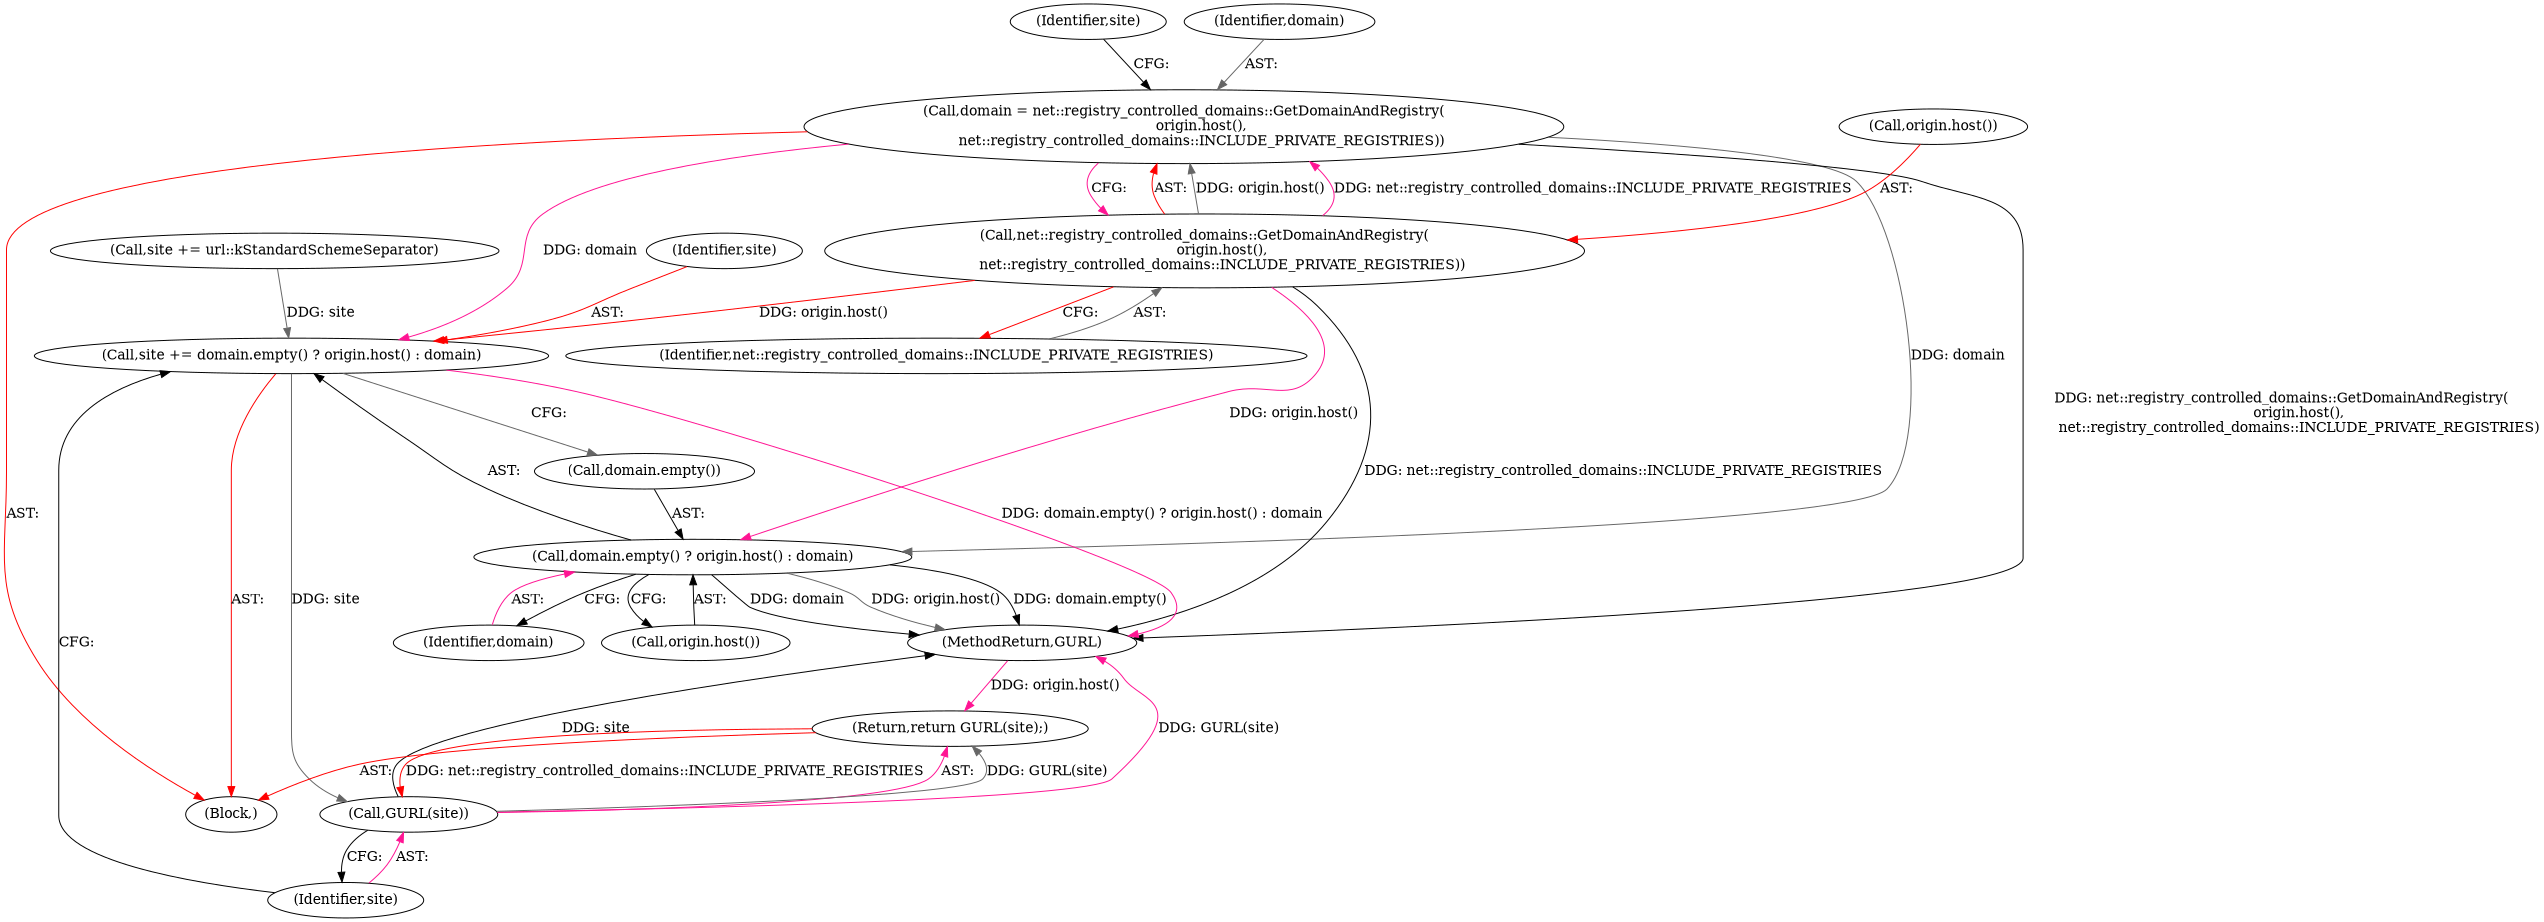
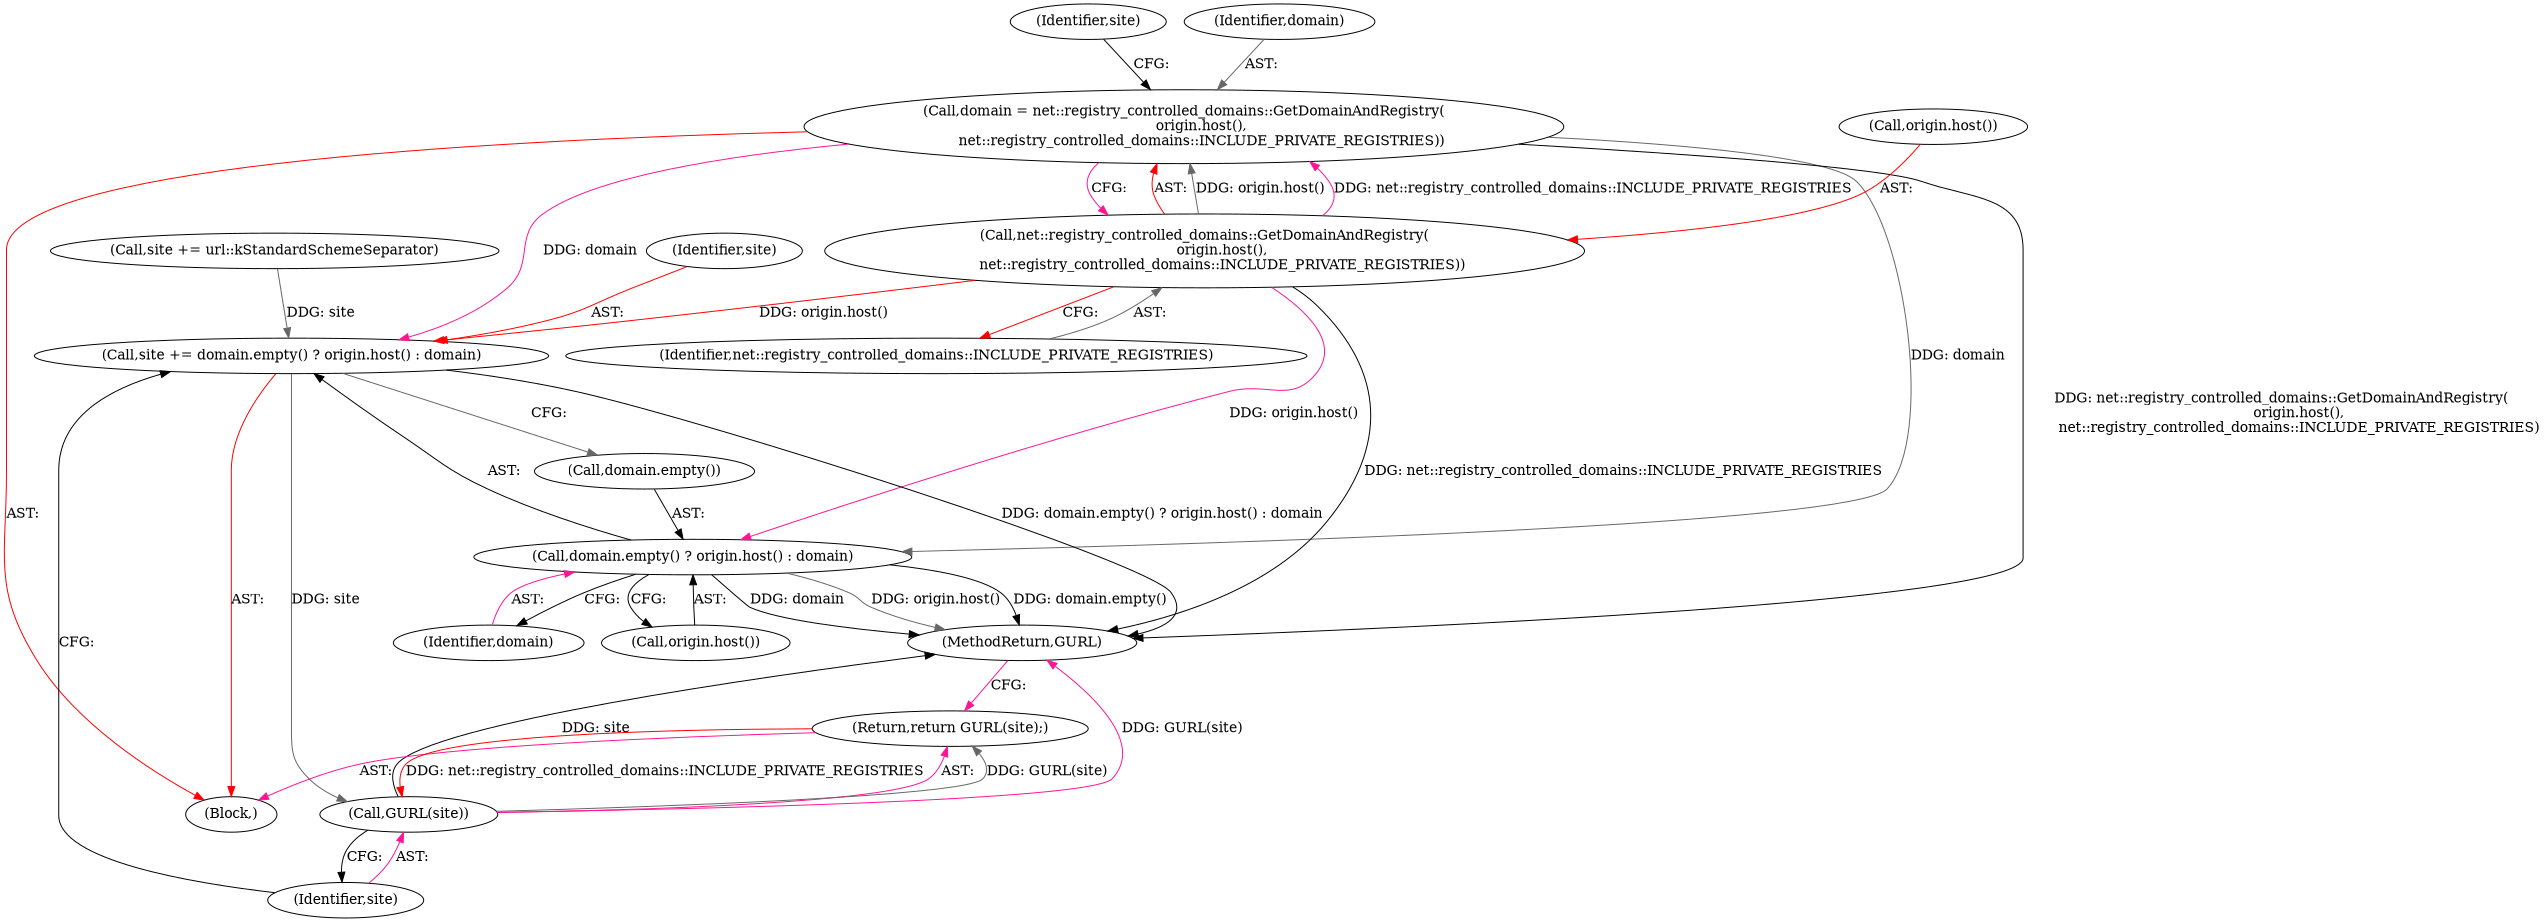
(847, 470) -> (847, 470)
(1055, 686) -> (1011, 686)
(539, 745) -> (539, 745)
